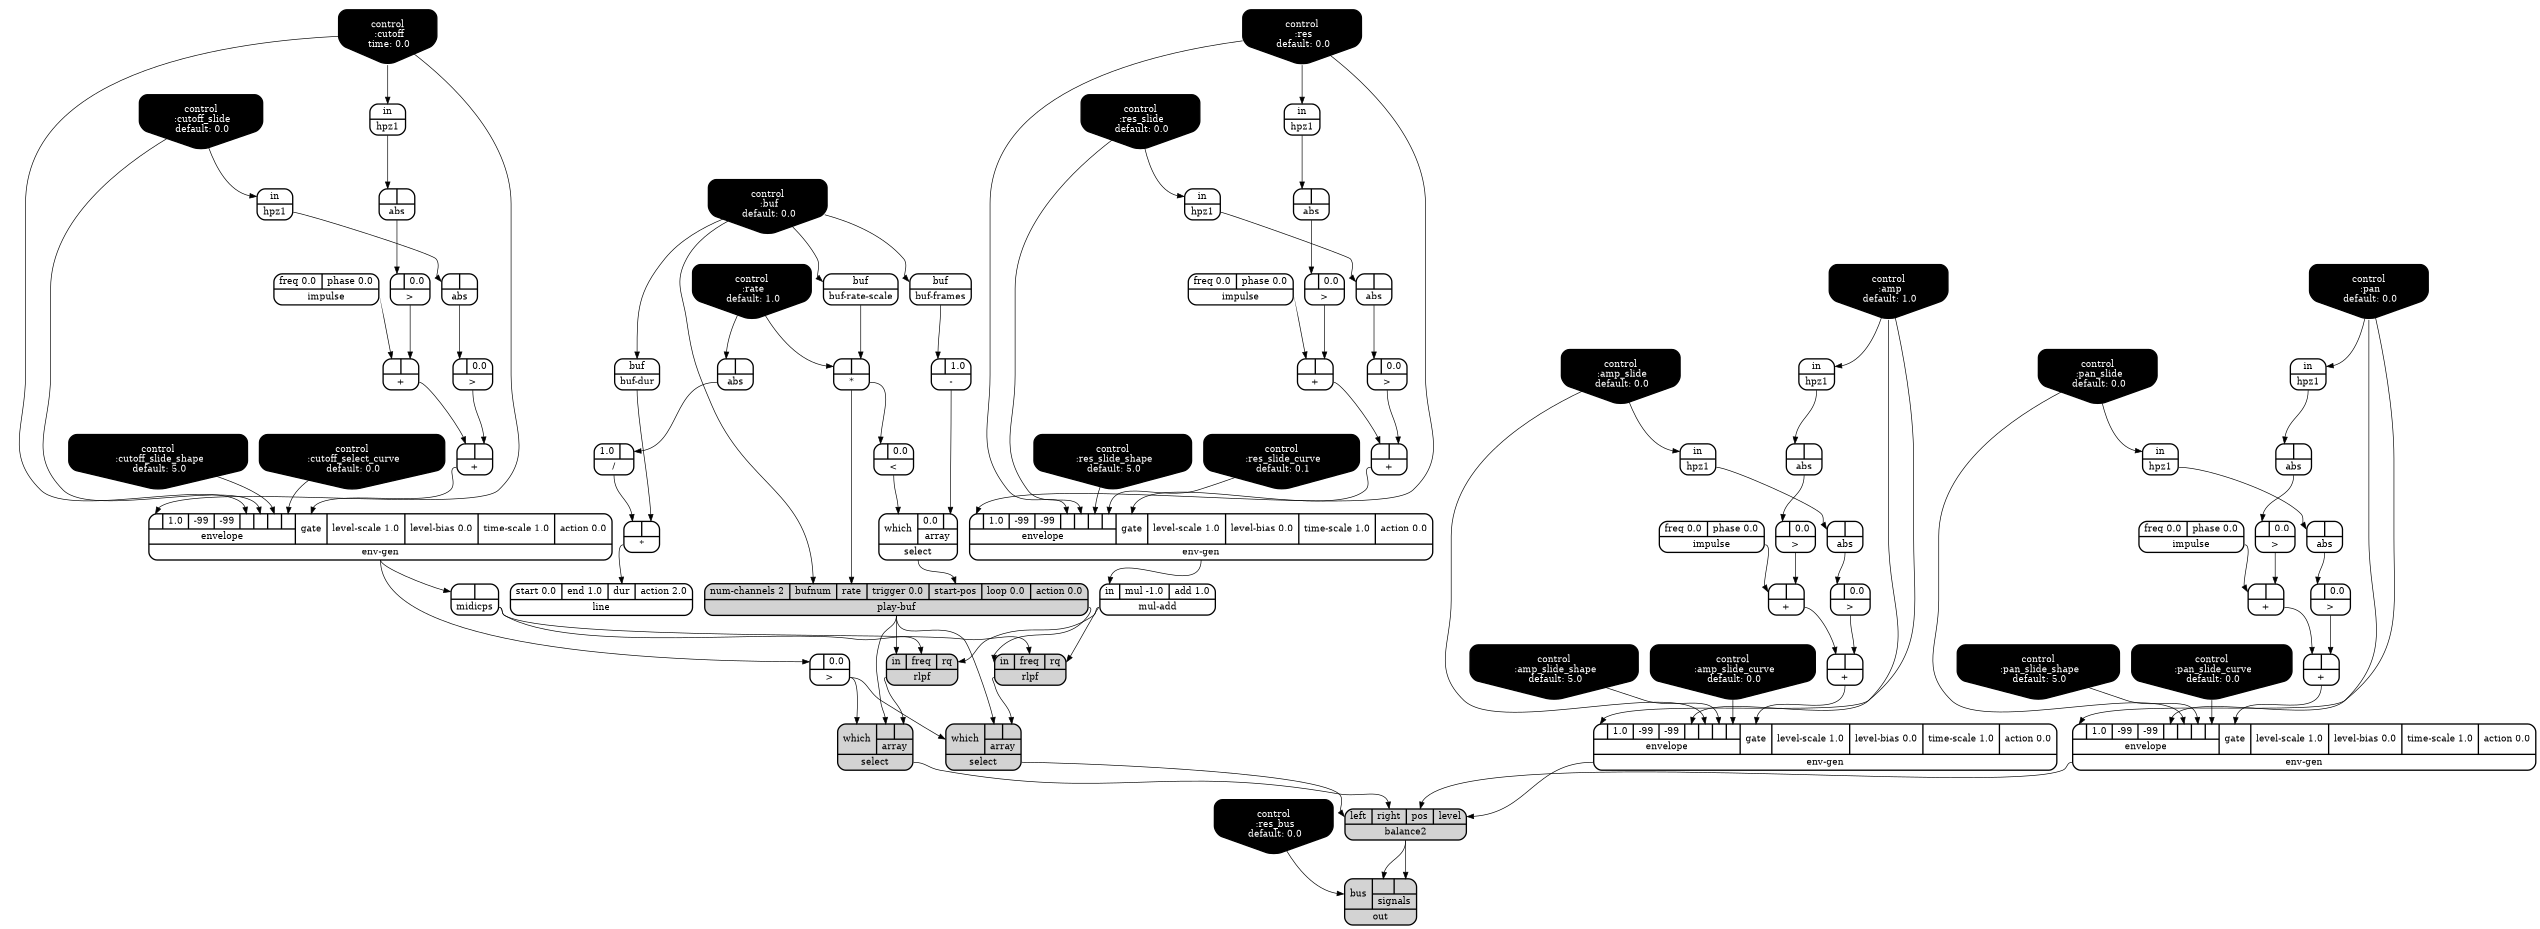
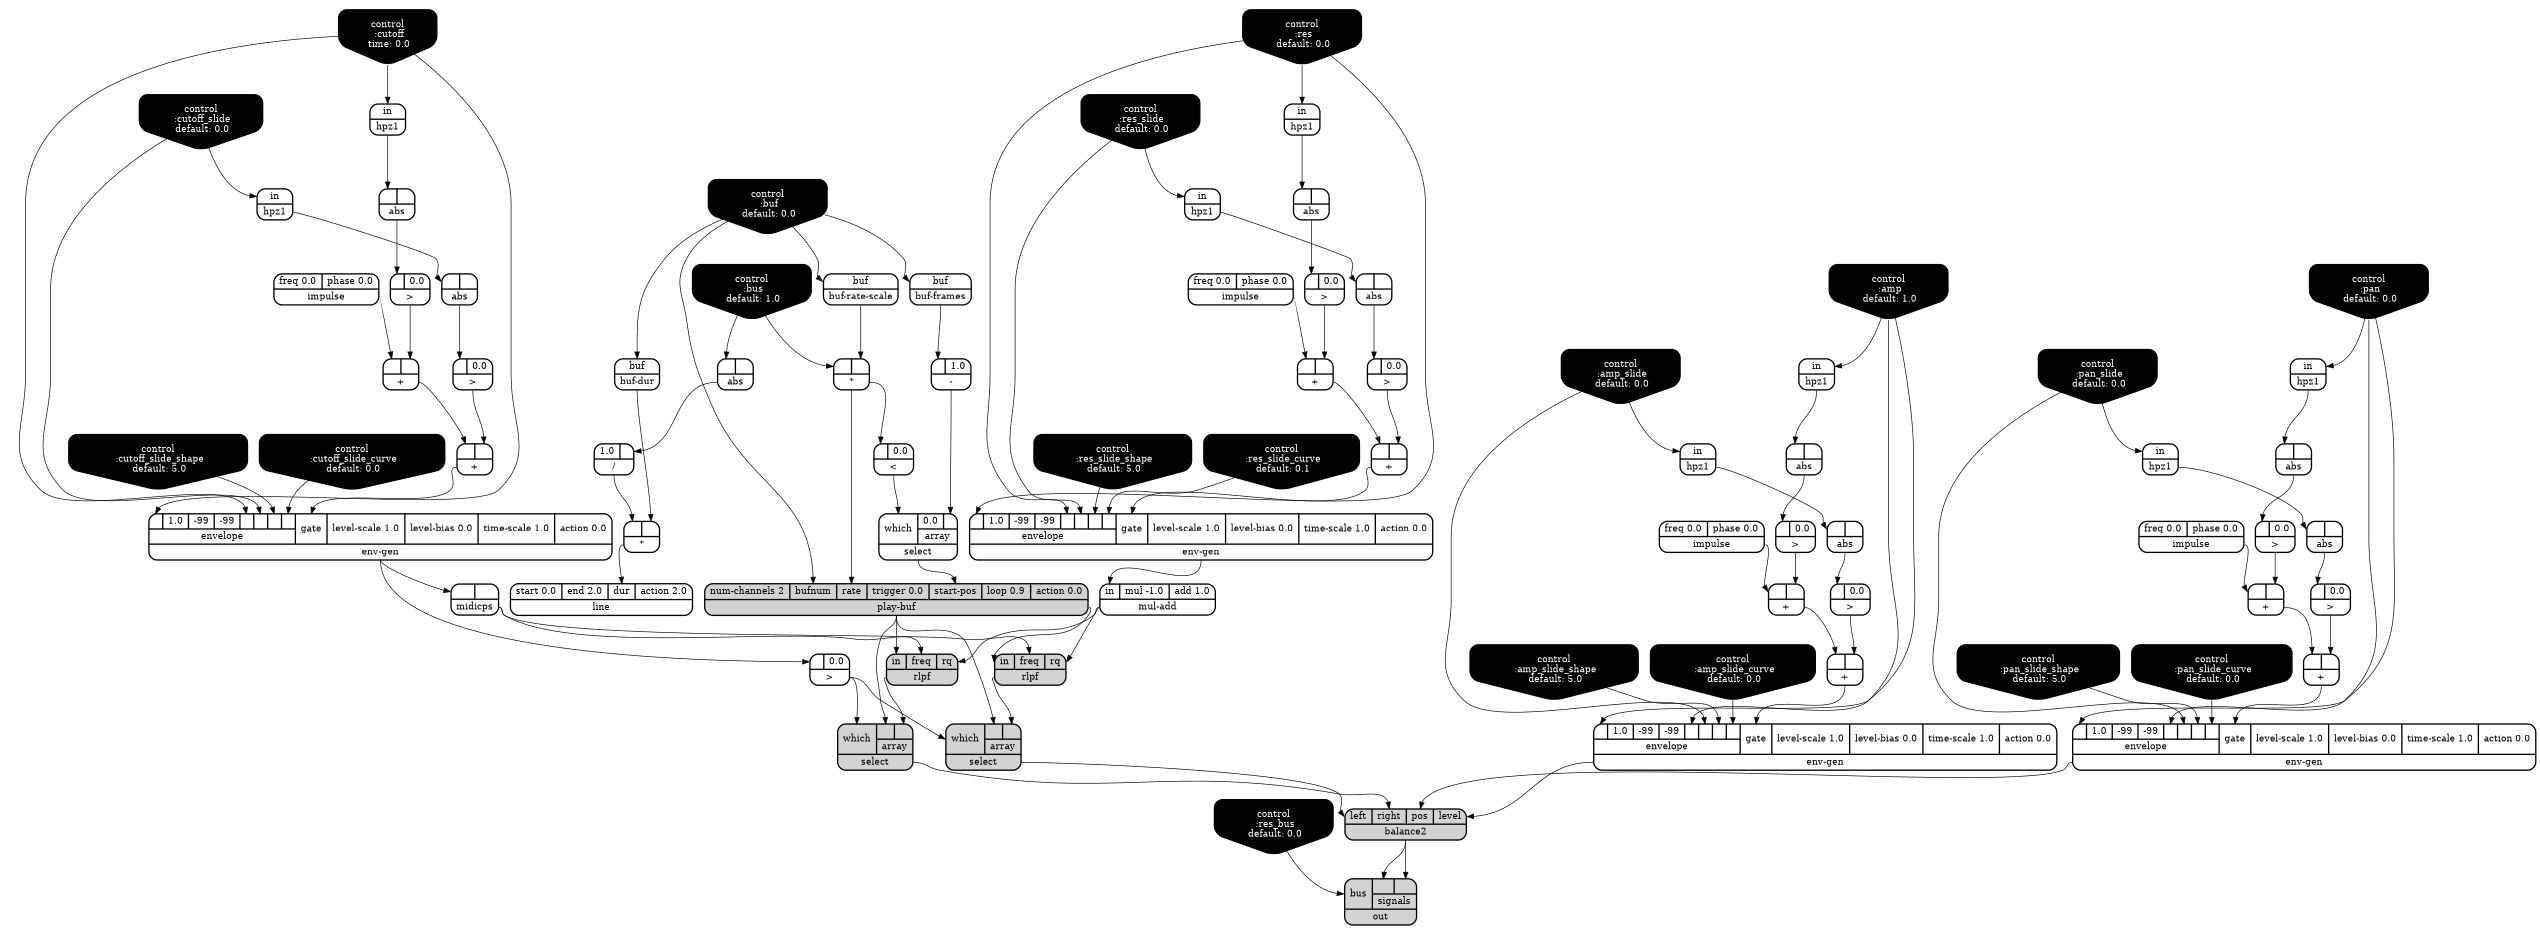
(752, 289) -> (752, 289)
(352, 459) -> (352, 459)
(585, 591) -> (585, 591)
(1006, 591) -> (1006, 591)
